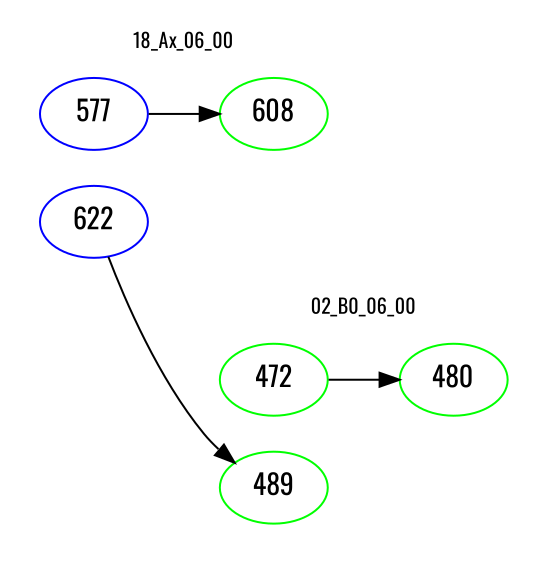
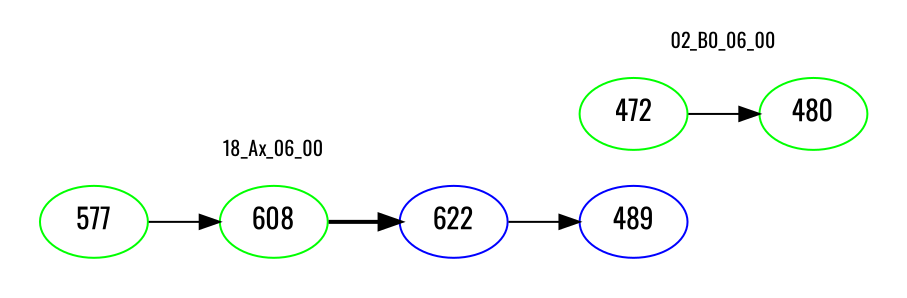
(94, 114) -> (94, 222)
none -> (354, 222)
(274, 488) -> (634, 222)
